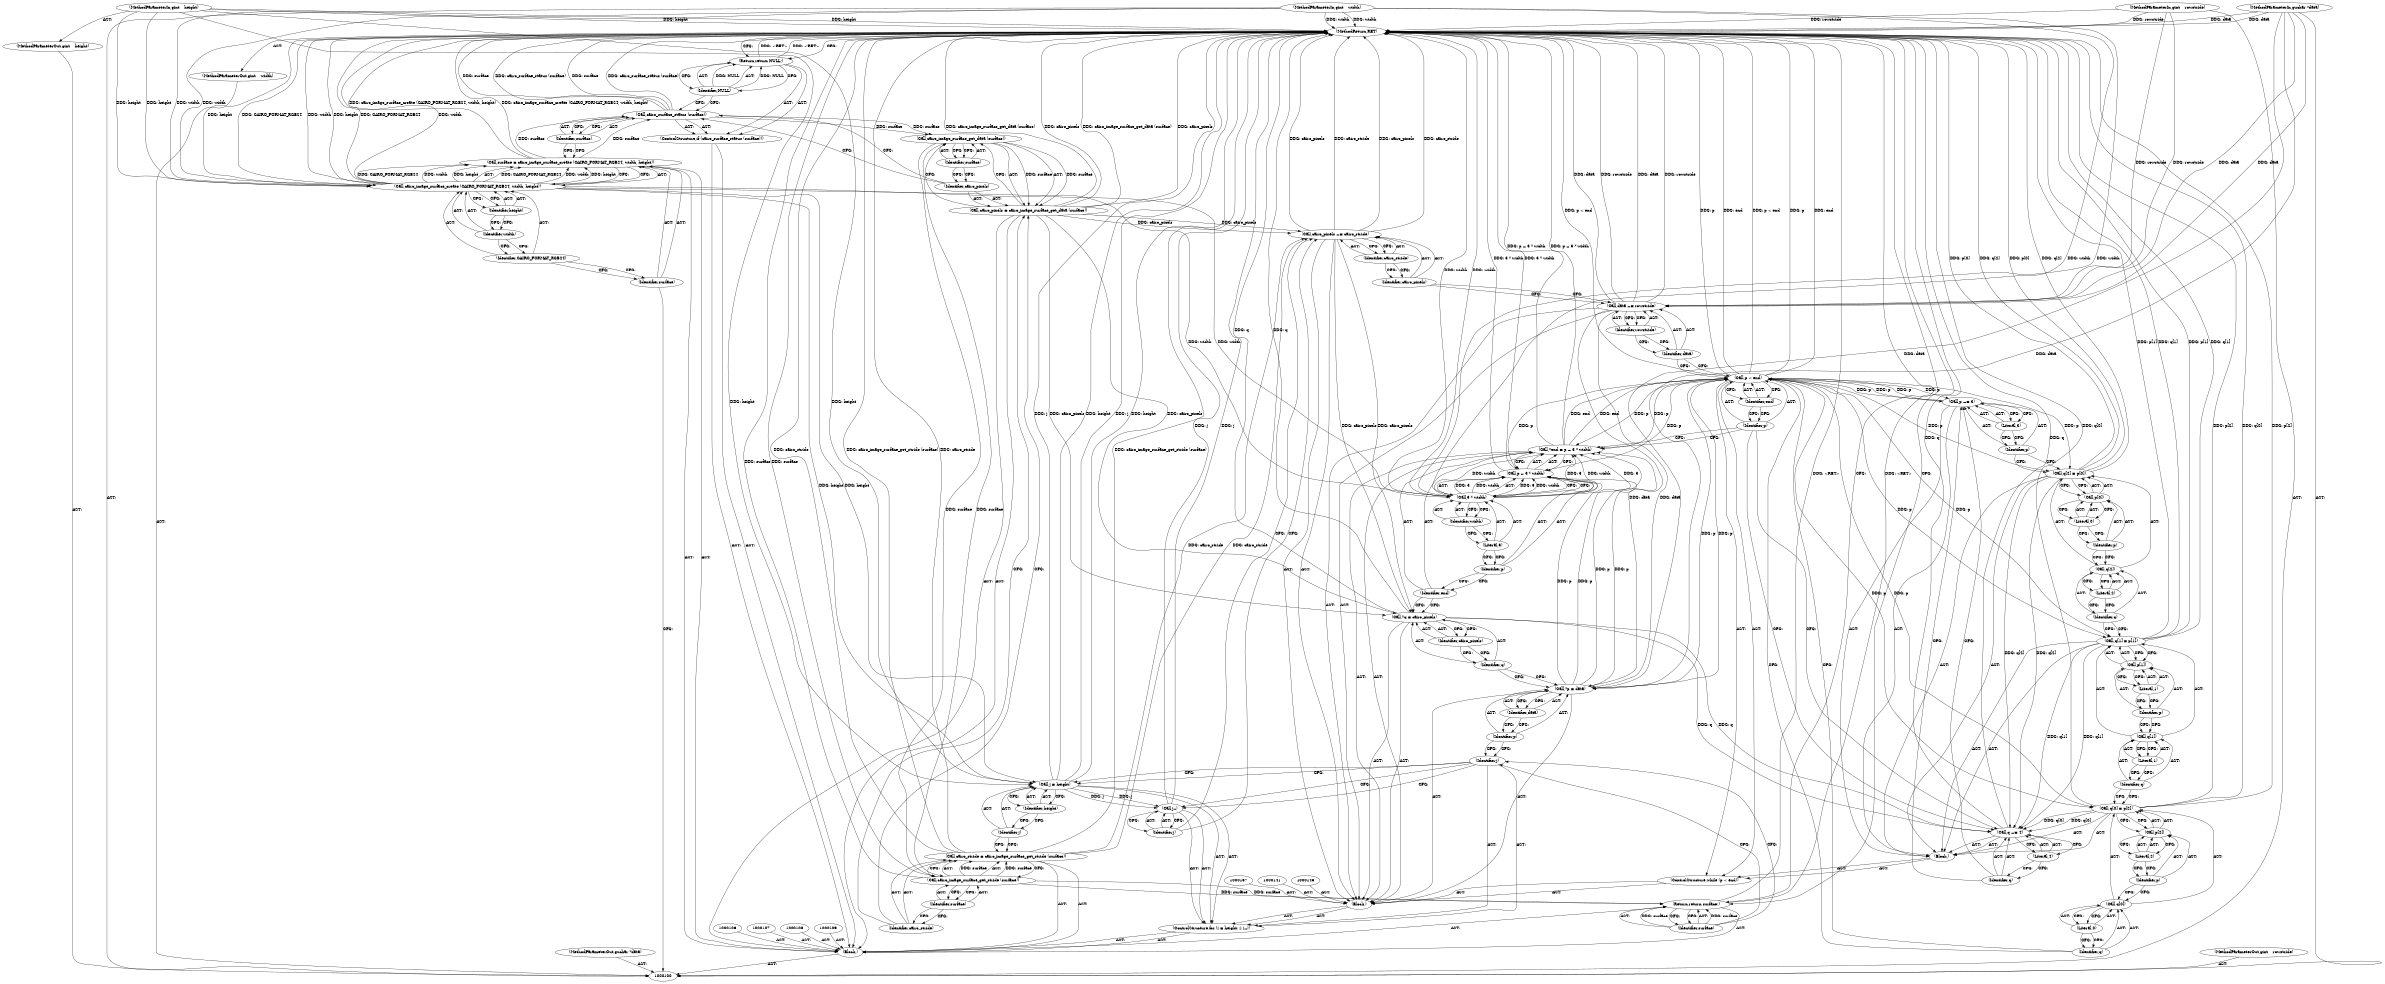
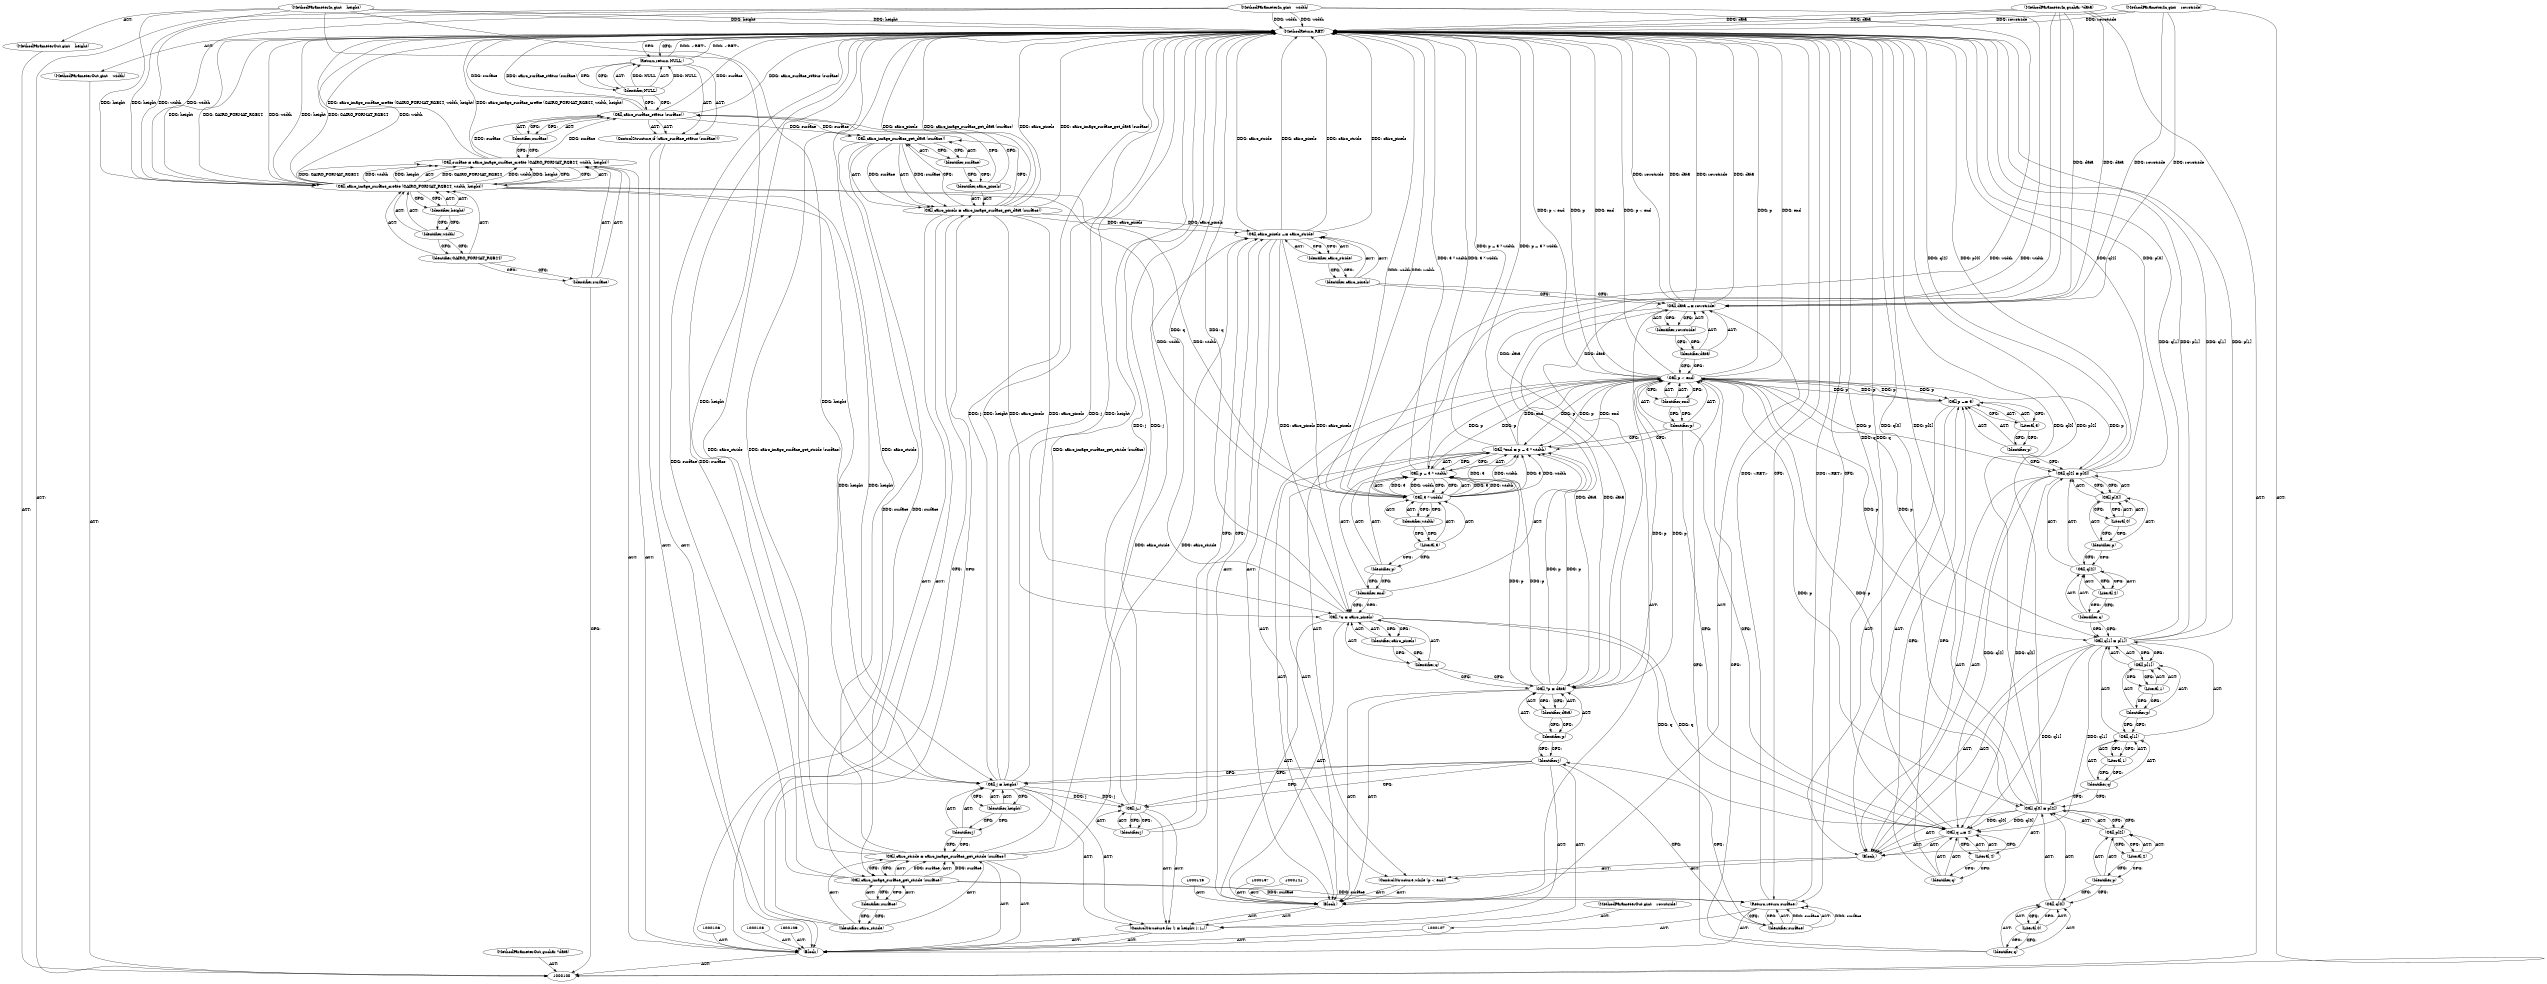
(1460, 975) -> (1538, 923)
